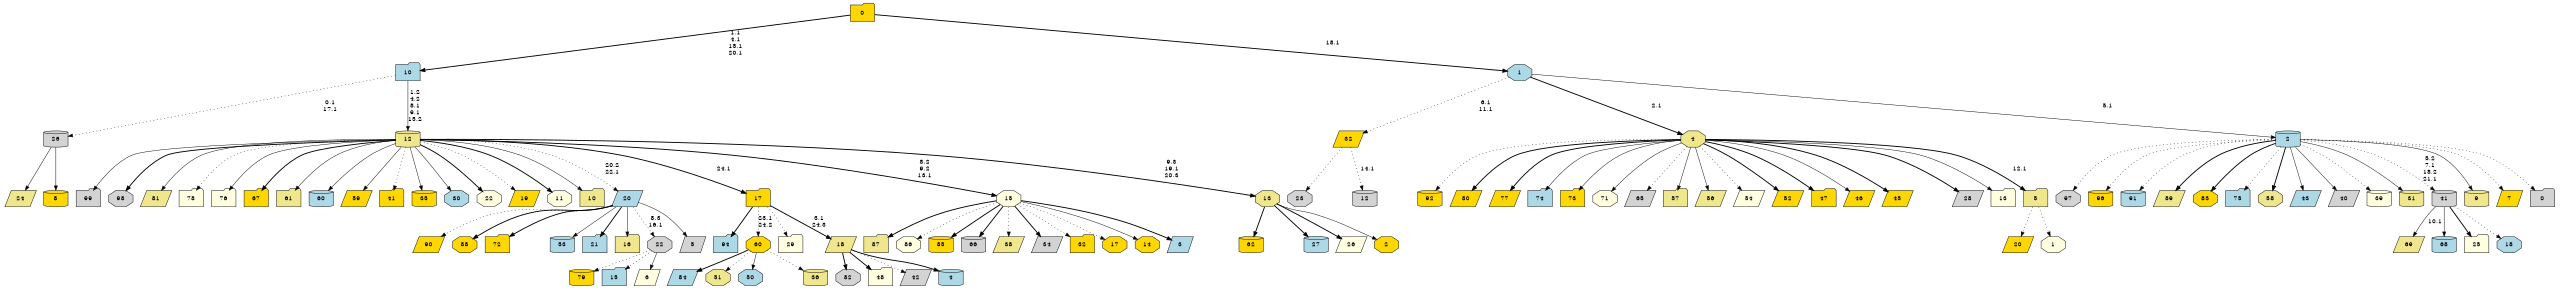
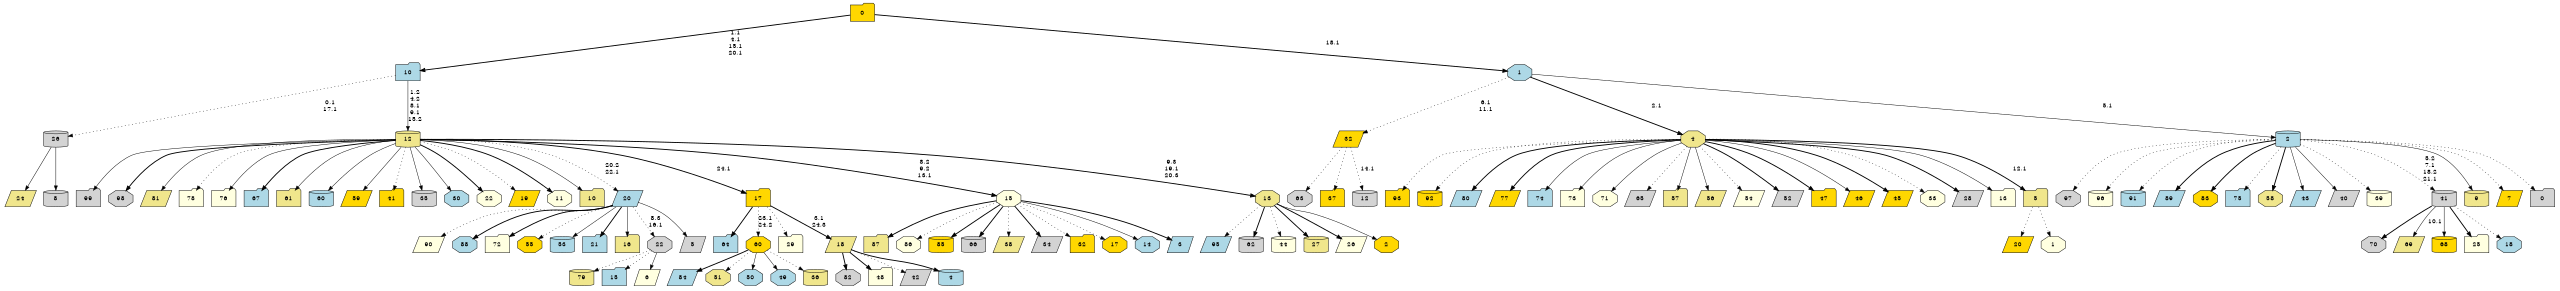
(56, 199) -> (56, 199)
(256, 199) -> (256, 199)
(424, 199) -> (424, 199)
(1300, 199) -> (1300, 199)
none -> (1332, 199)
none -> (1397, 199)
(1466, 199) -> (1466, 199)
(1573, 199) -> (1573, 199)
(1788, 199) -> (1788, 199)
none -> (1933, 199)
(2101, 199) -> (2101, 199)
(2169, 199) -> (2169, 199)
(2412, 199) -> none
(429, 245) -> (429, 245)
(465, 245) -> (465, 245)
(497, 245) -> (497, 245)
none -> (530, 245)
(726, 245) -> (726, 245)
(1147, 245) -> (1147, 245)
none -> (1216, 245)
(1251, 245) -> (1251, 245)
none -> (1284, 245)
(1316, 245) -> (1316, 245)
none -> (2374, 245)
(2444, 245) -> (2444, 245)
(582, 278) -> (582, 278)
none -> (783, 278)
